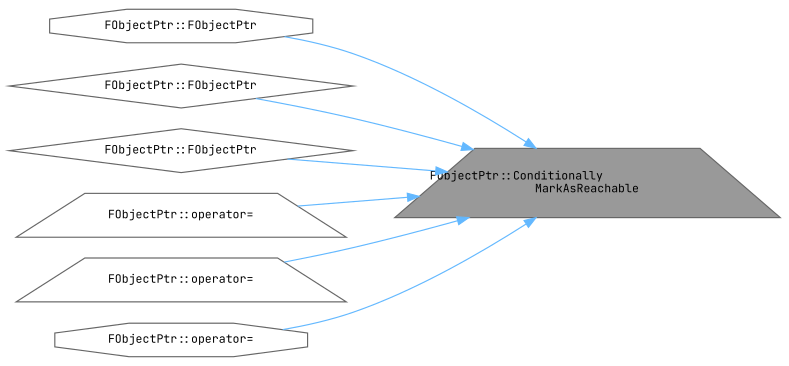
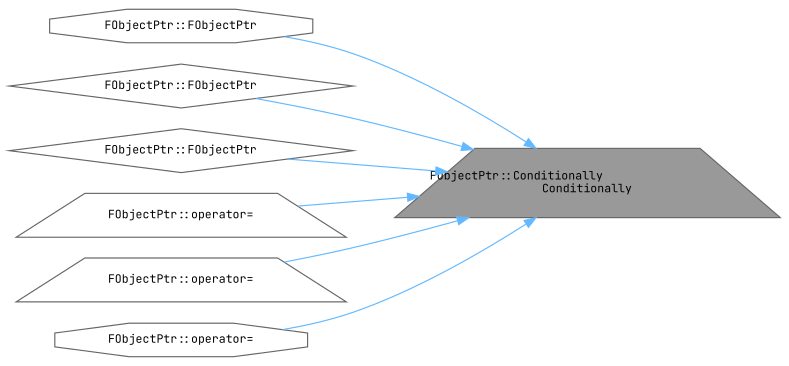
(587, 183) -> (587, 183)
